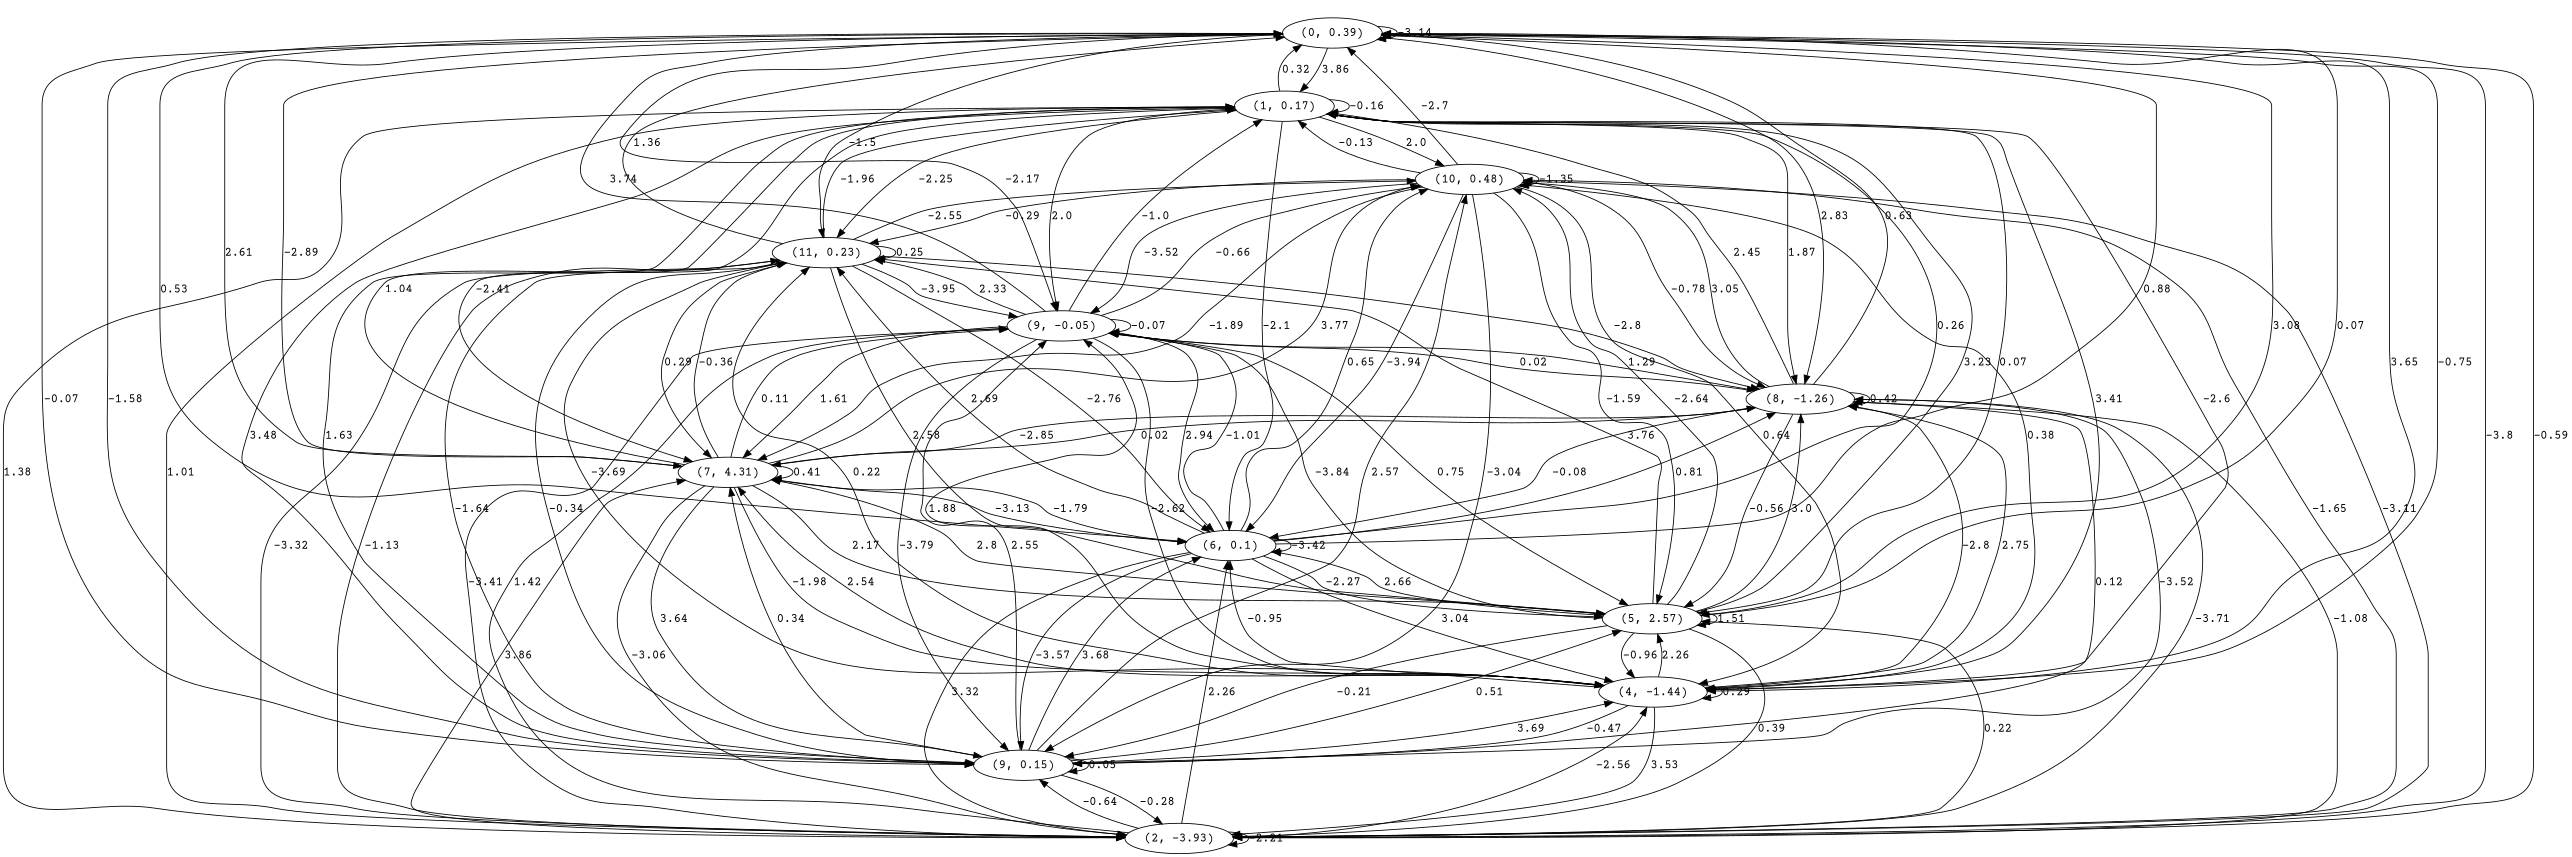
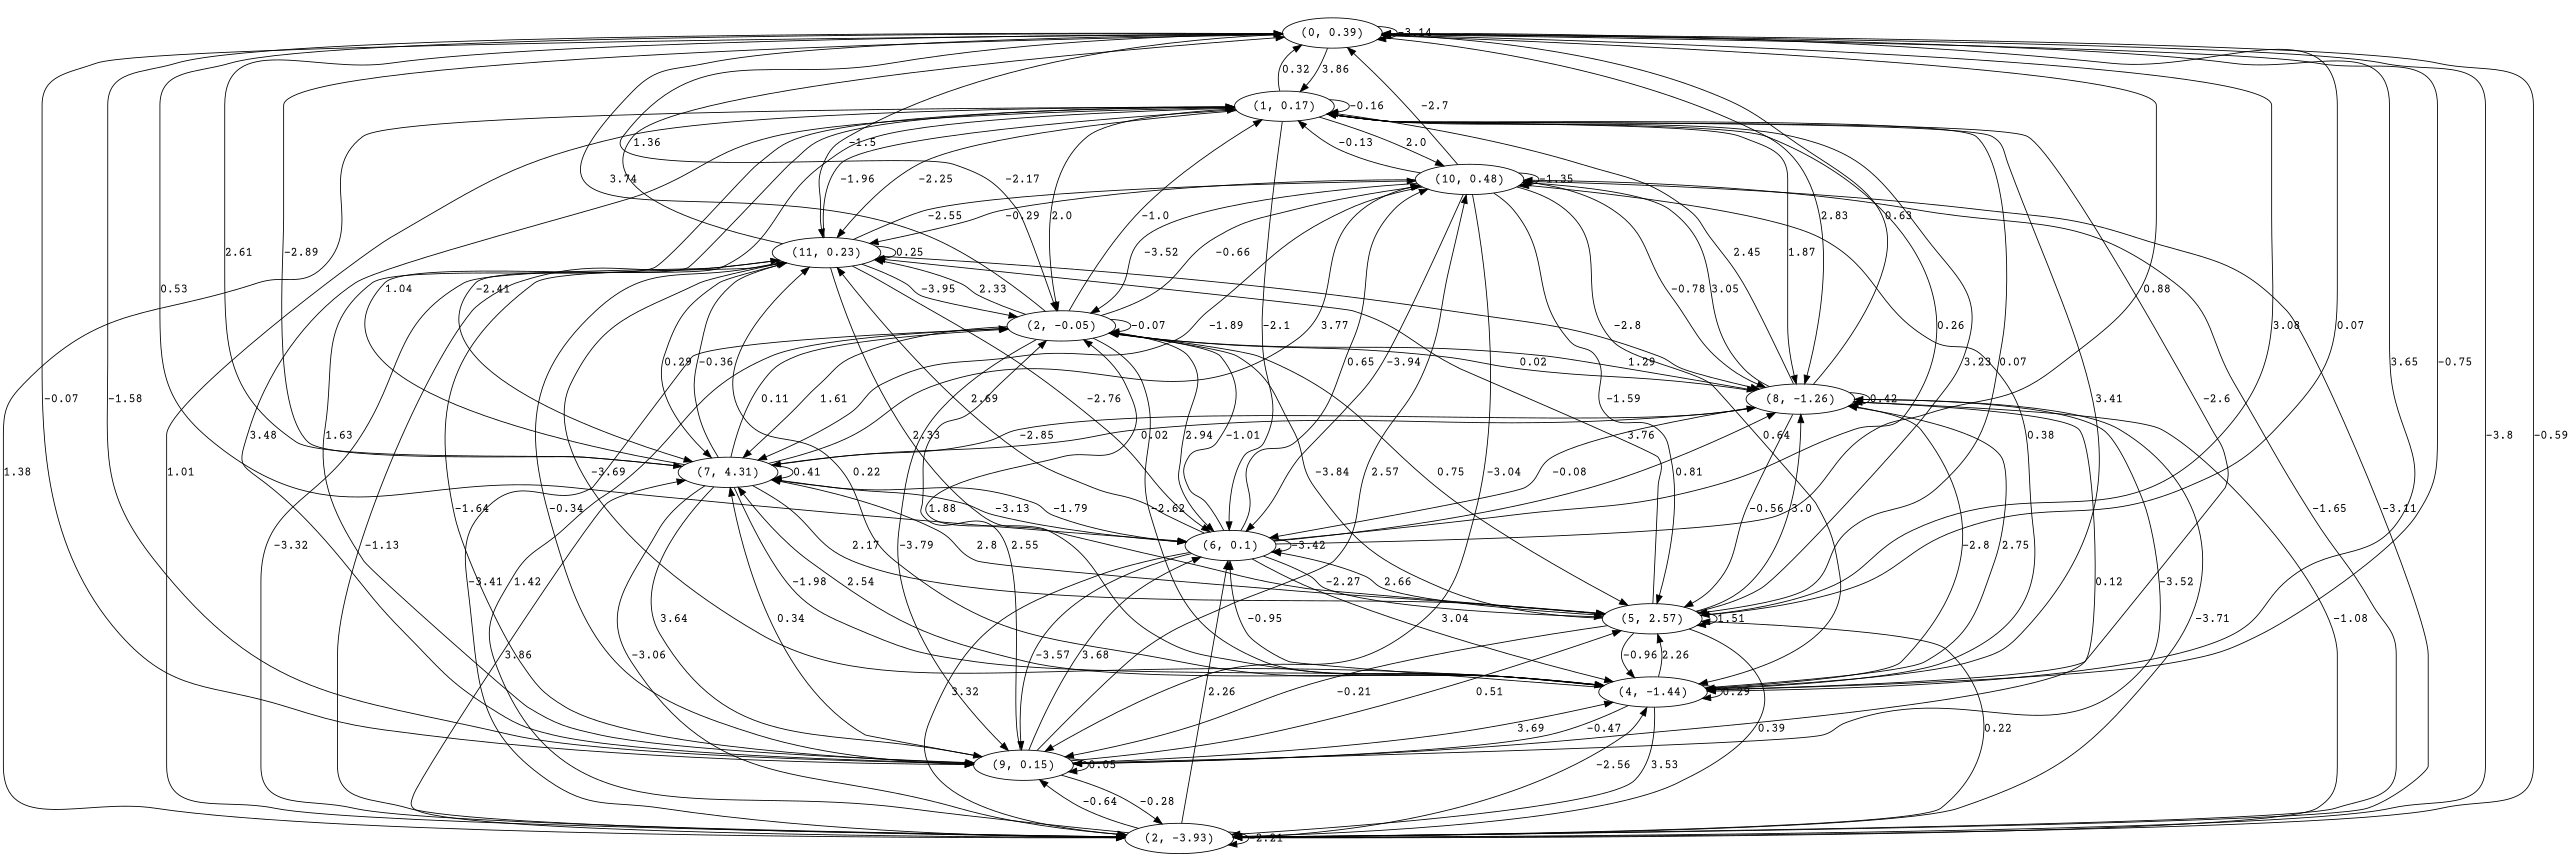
(1061, 326) -> (1061, 326)
(1650, 389) -> none
(927, 436) -> (927, 436)
